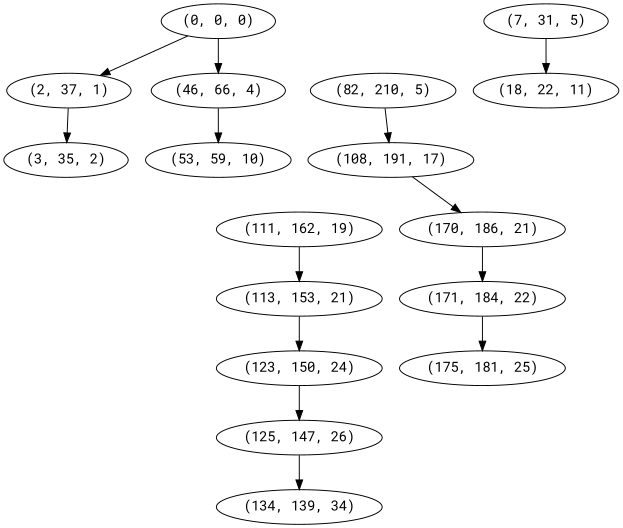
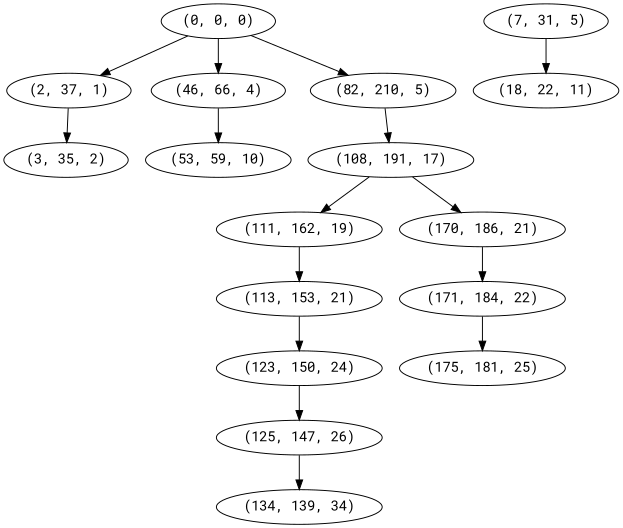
none -> (295, 54)
none -> (349, 192)
